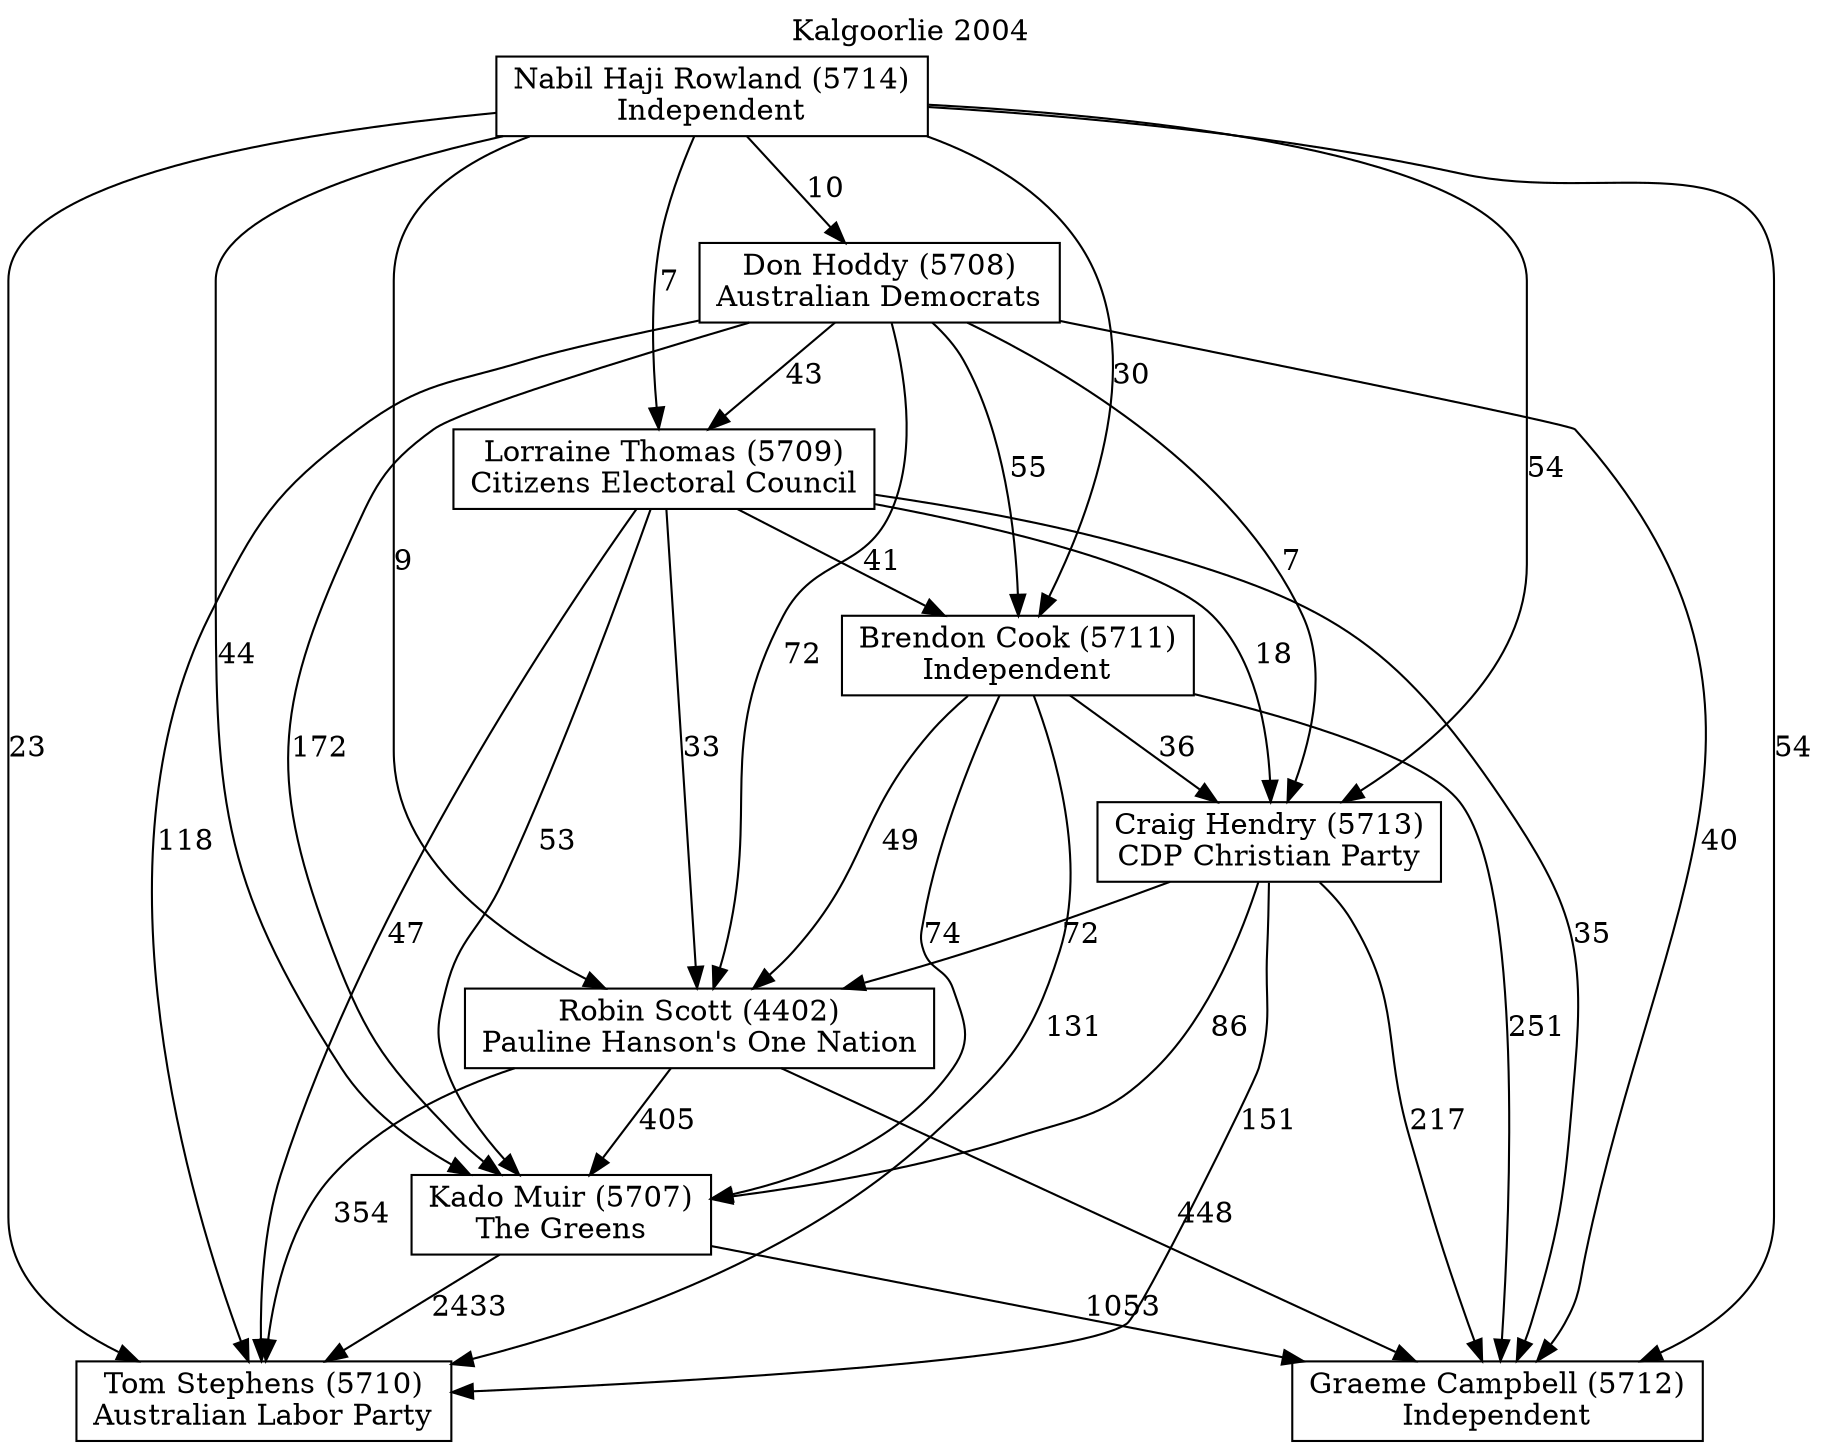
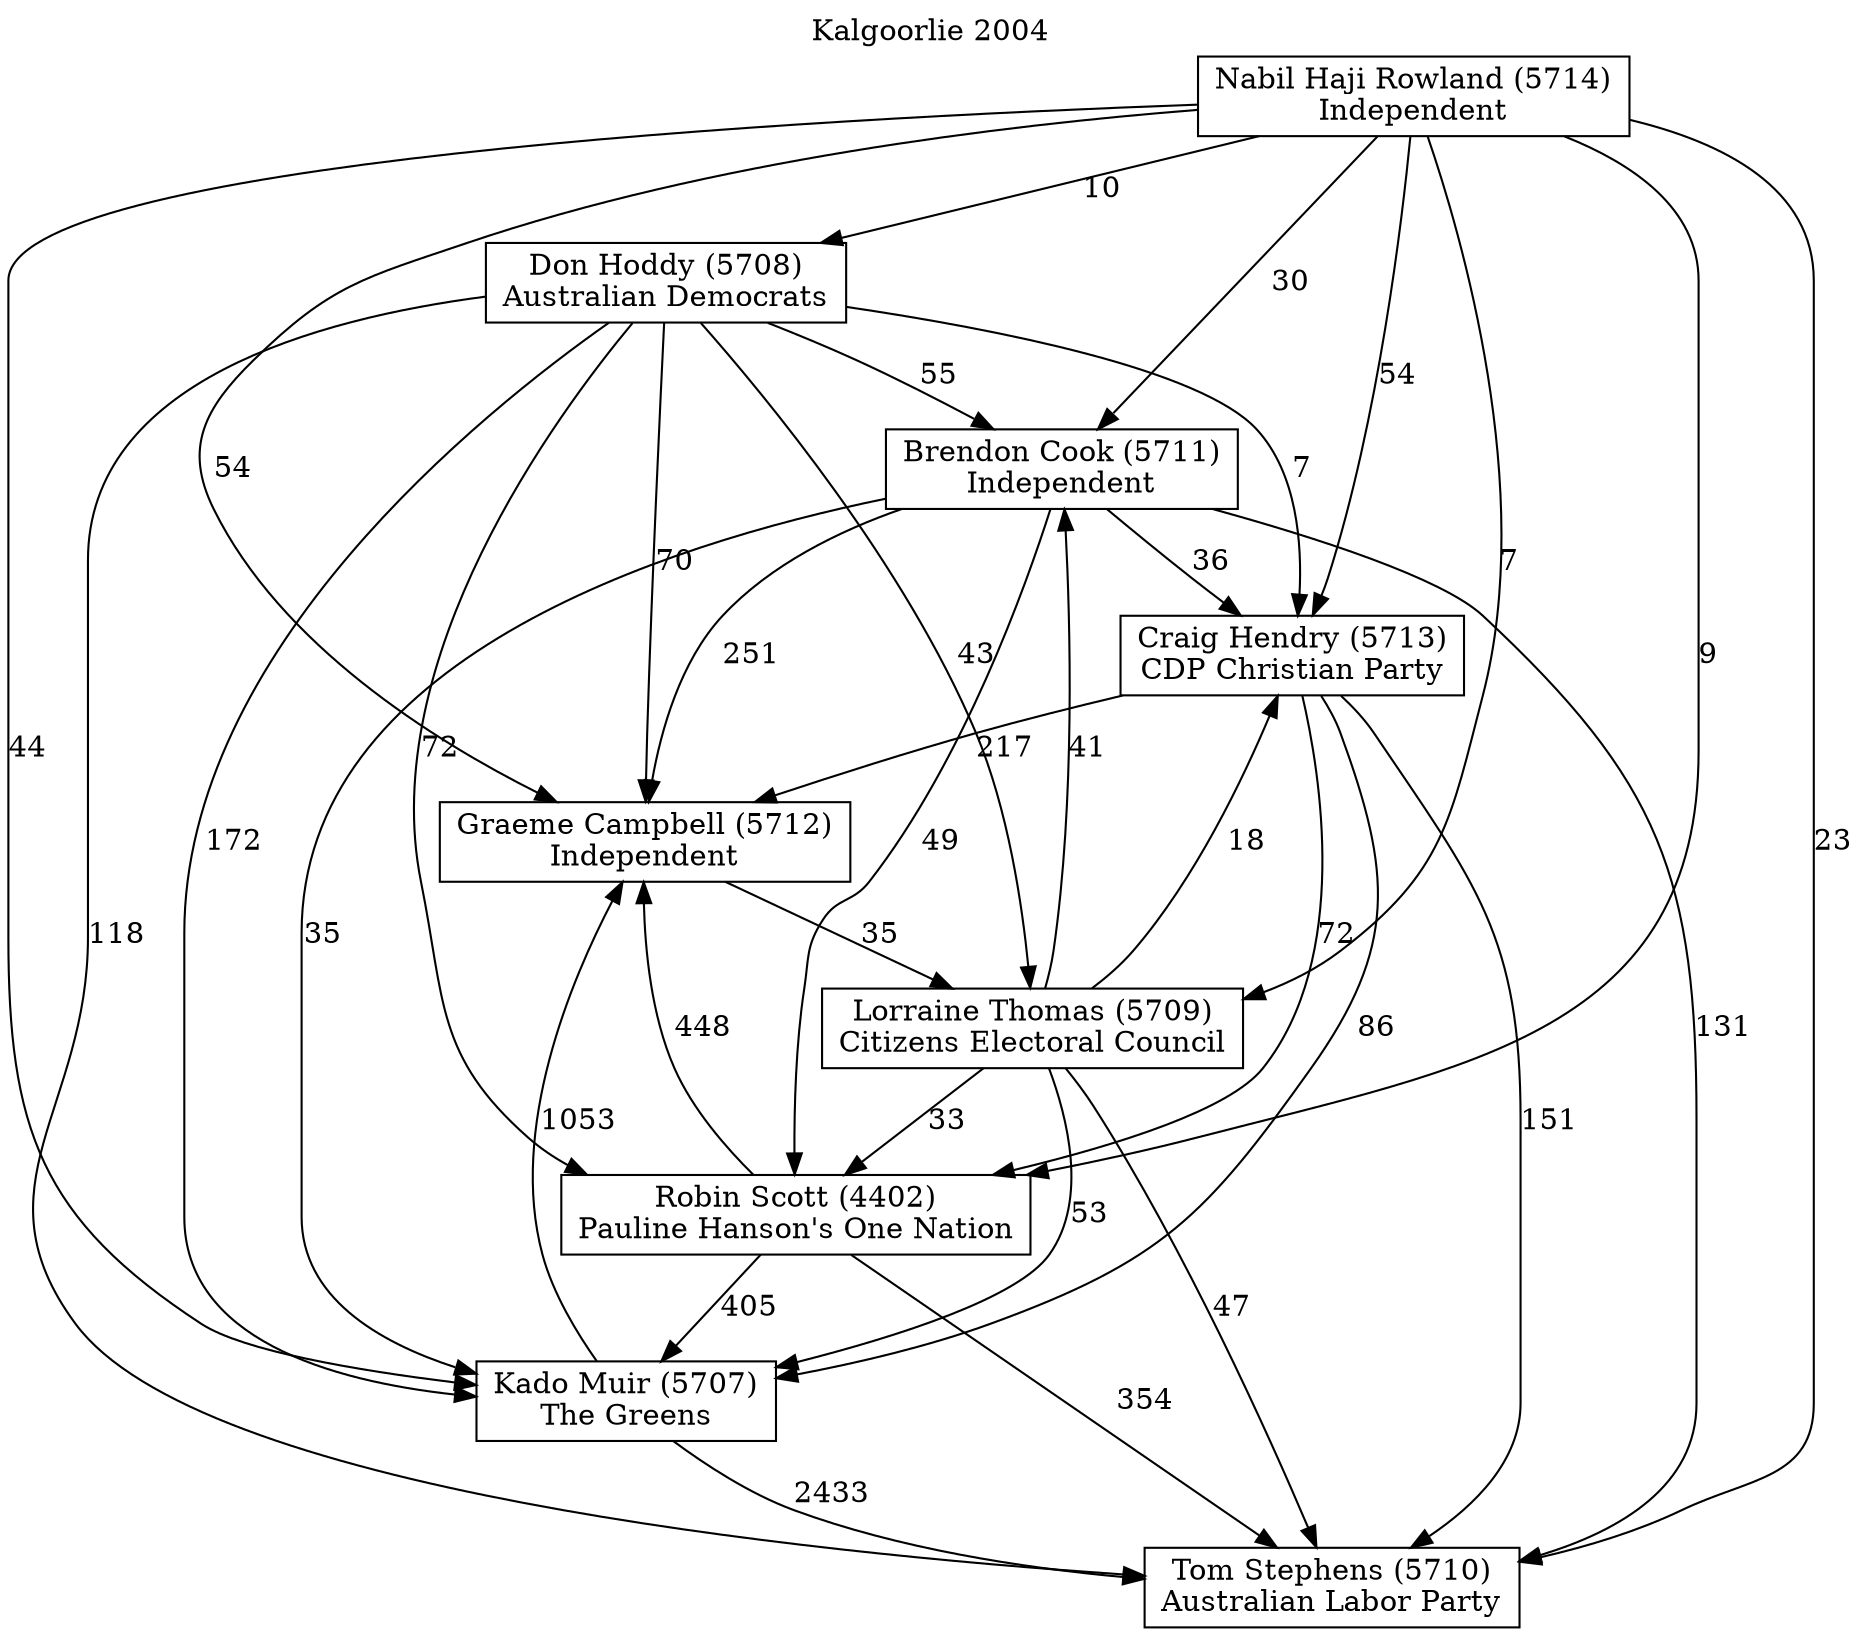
(1455, 735) -> (834, 933)
(1721, 842) -> (675, 562)
(944, 935) -> (324, 935)
